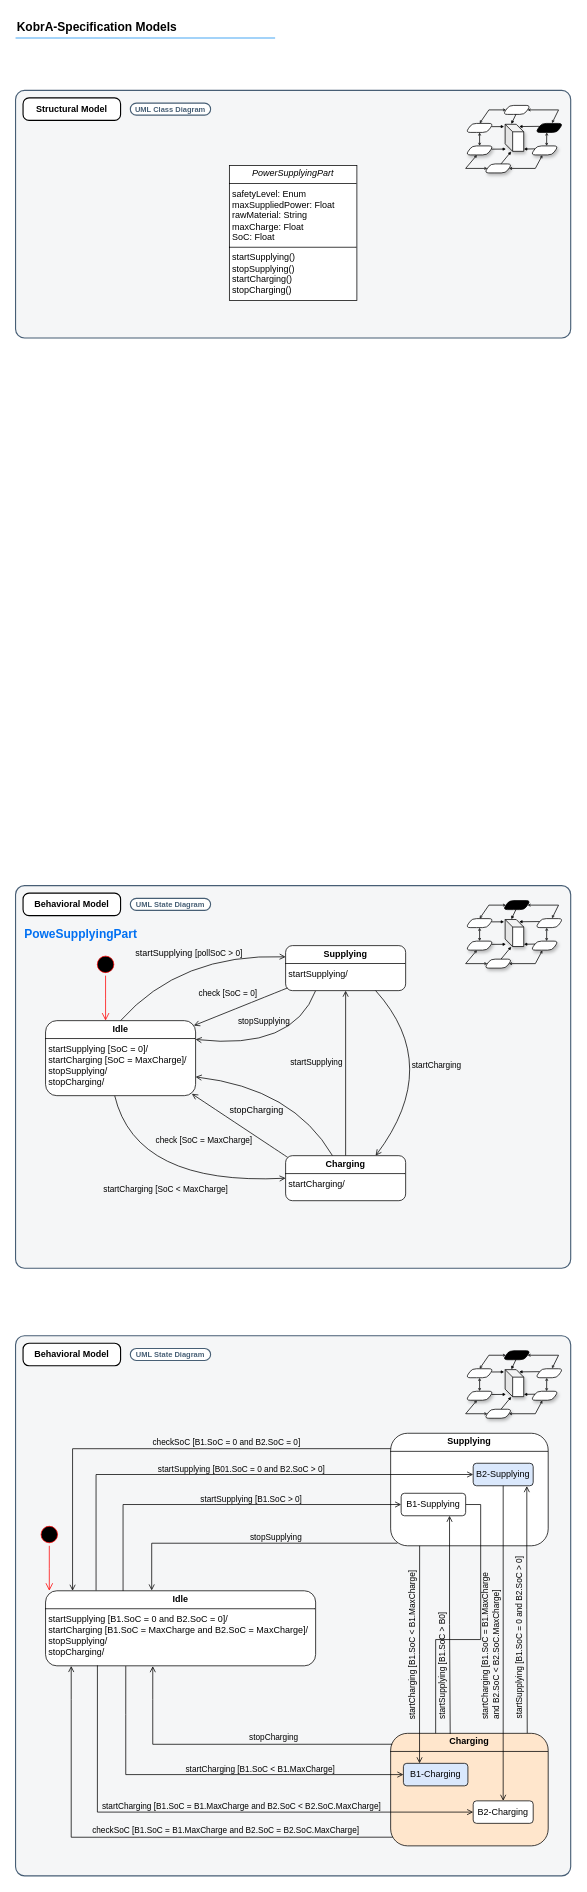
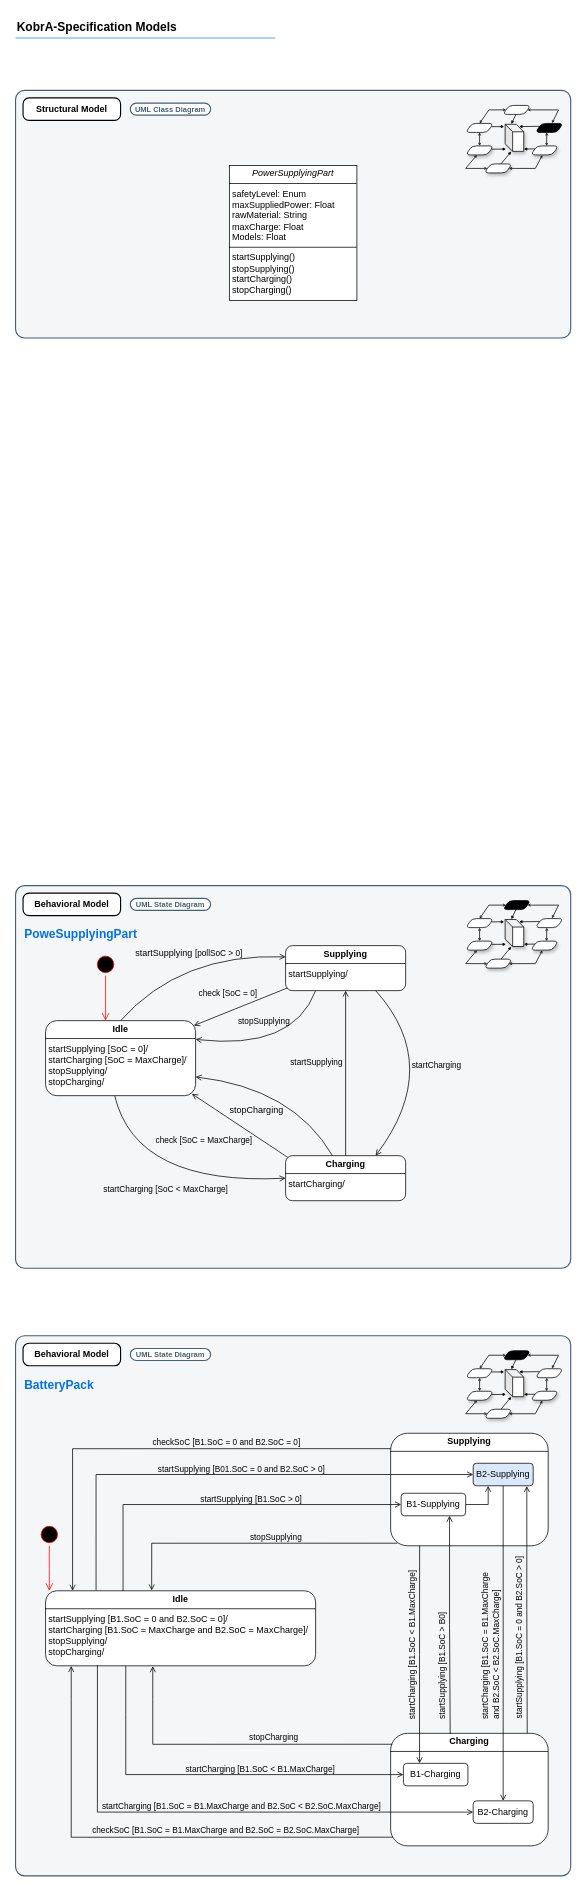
(282, 219) -> (282, 219)
none -> (68, 1384)
(479, 1639) -> (488, 1501)
(435, 1774) -> (435, 1774)
(469, 1789) -> (469, 1789)
